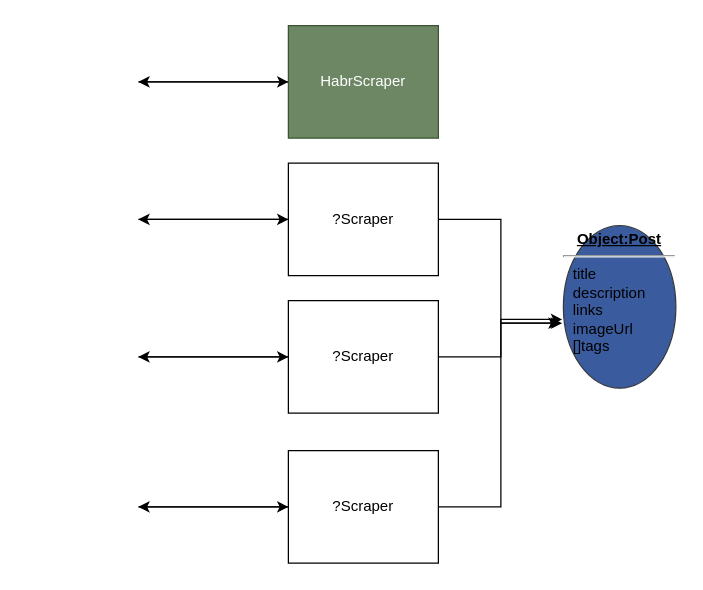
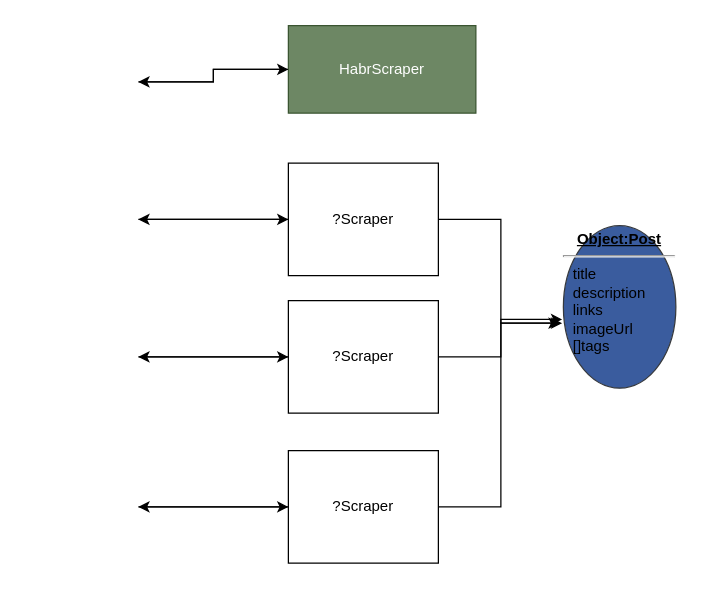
(363, 82) -> (382, 69)
